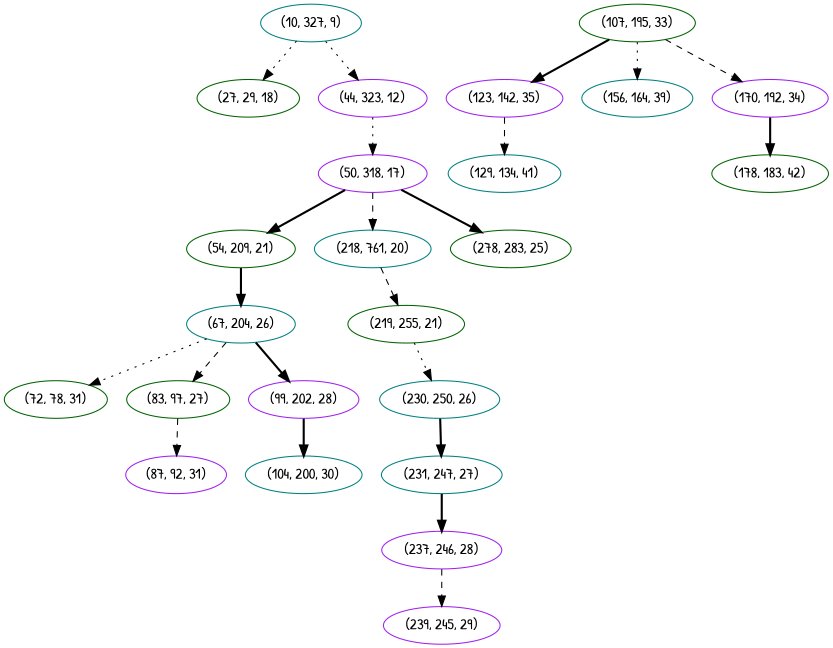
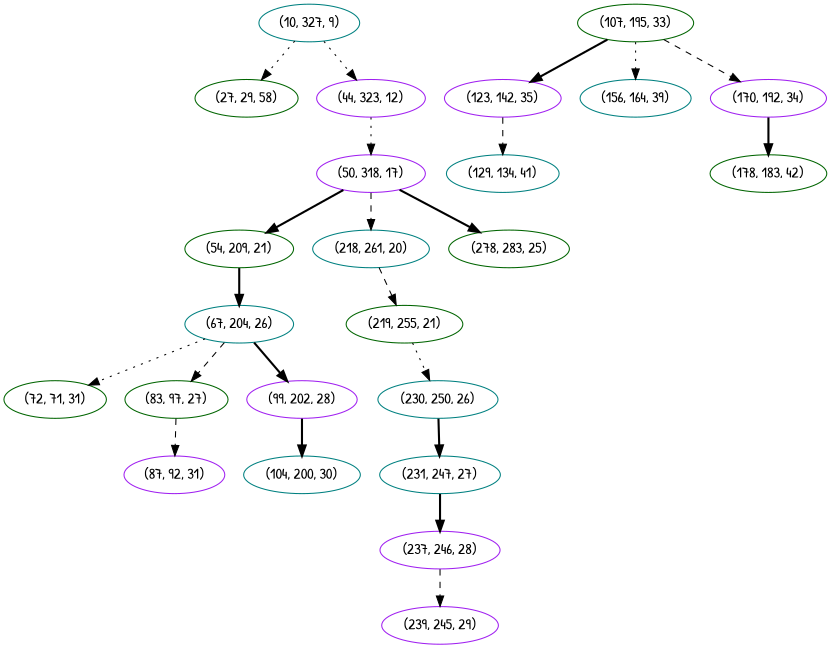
(248, 98) -> (247, 98)
(373, 249) -> (371, 249)
(56, 400) -> (55, 400)
